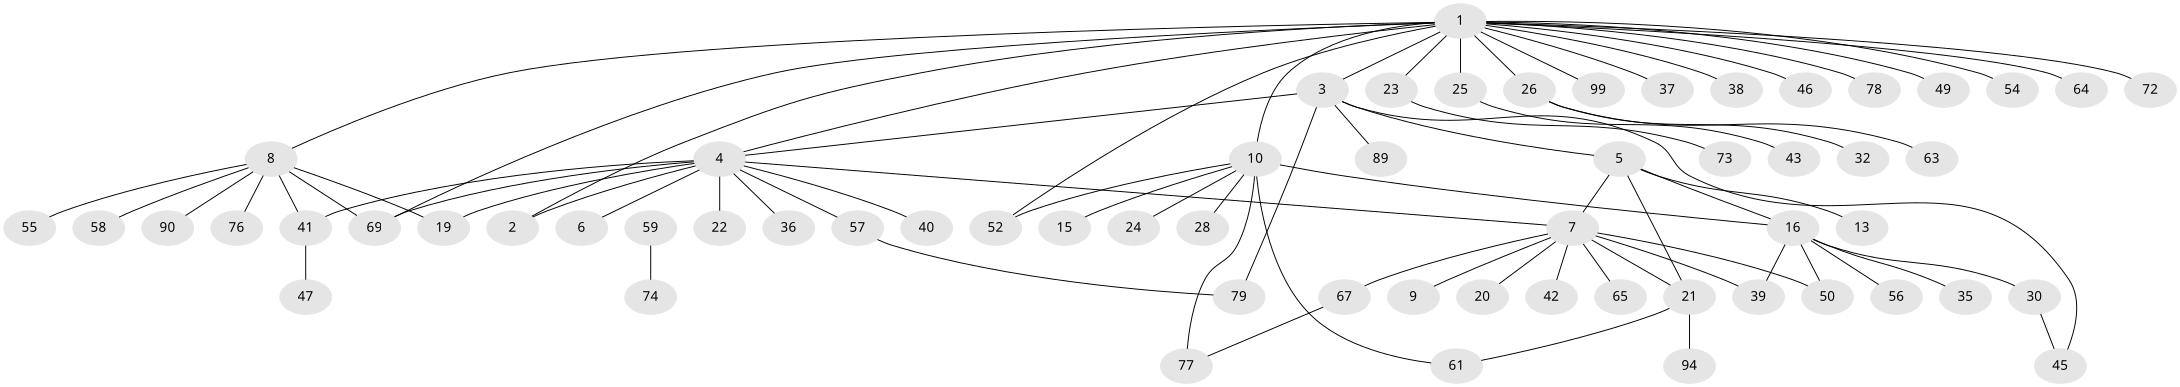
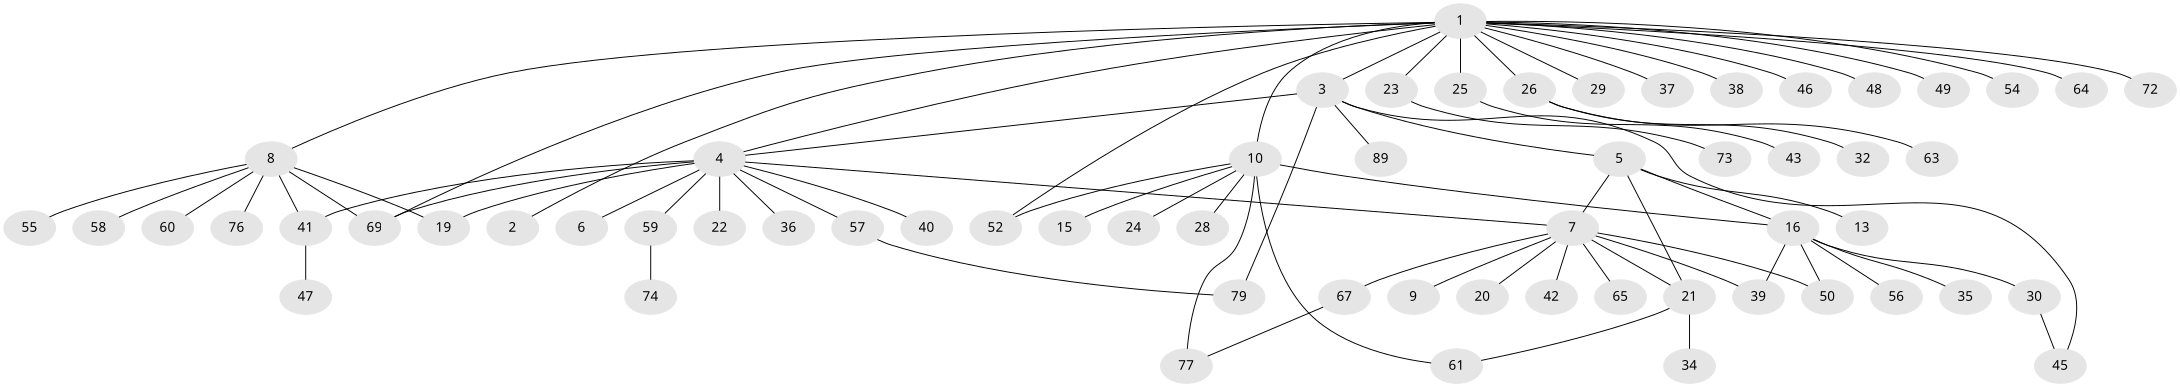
(1598, 90) -> (1598, 90)
(1874, 90) -> (1874, 90)
(613, 189) -> (685, 193)
(168, 228) -> (168, 228)
(1690, 366) -> (1690, 366)
